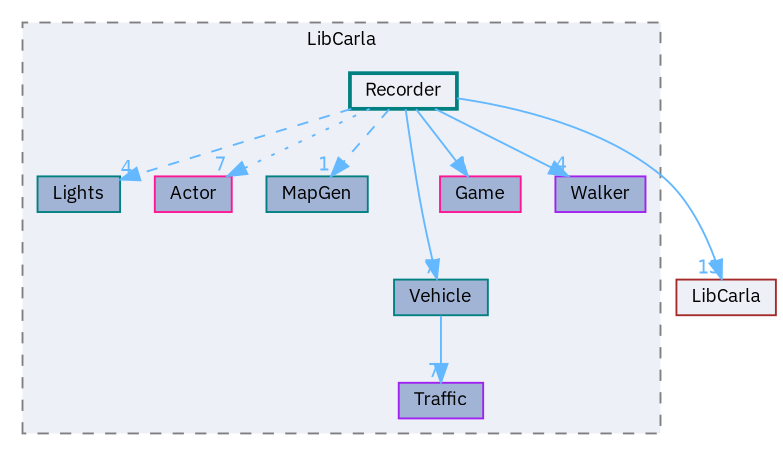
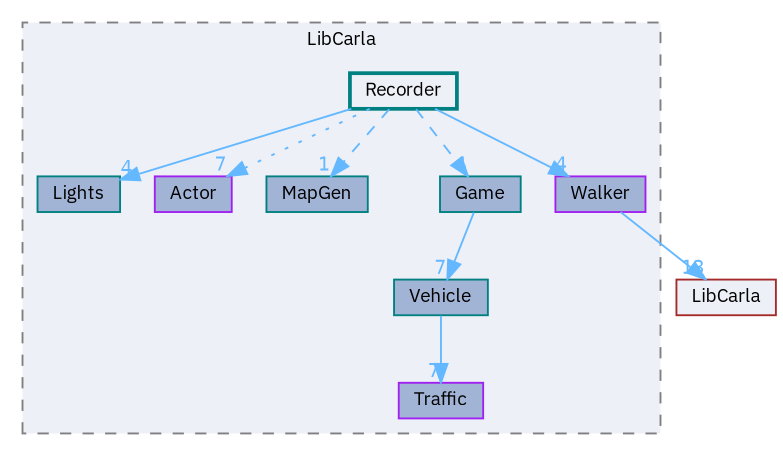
(436, 135) -> (436, 135)
(245, 141) -> (245, 141)
(612, 144) -> (649, 234)
(417, 185) -> (464, 237)
(193, 194) -> (193, 194)
(480, 194) -> (480, 194)
